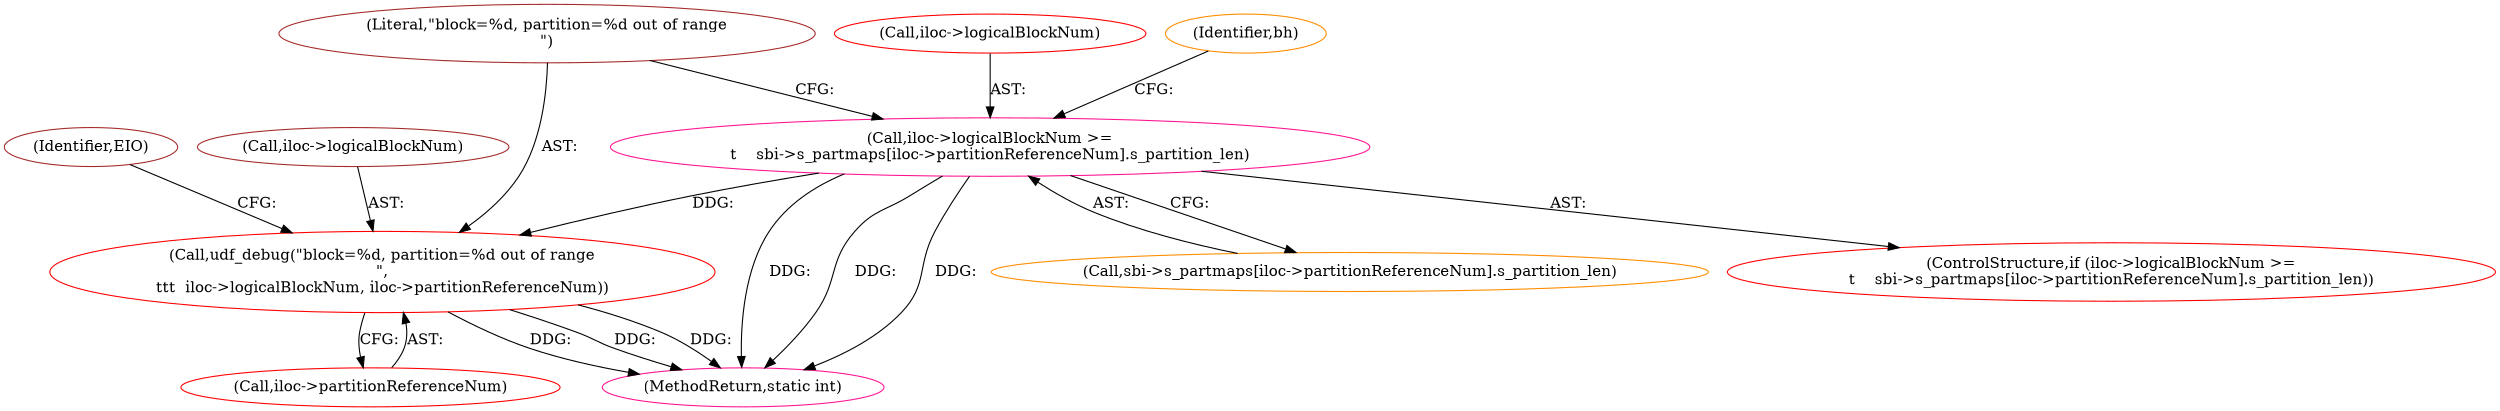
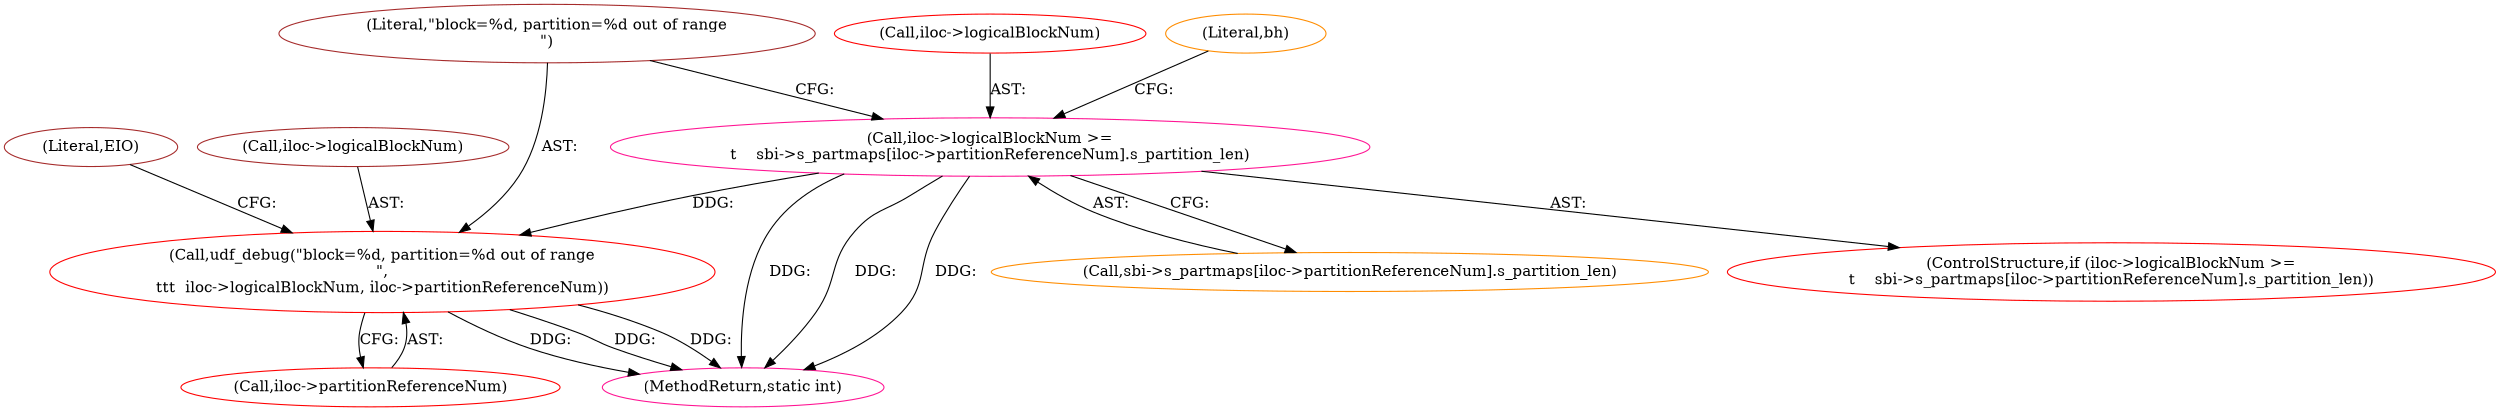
(1246, 34) -> (1246, 34)
(91, 147) -> (91, 147)
